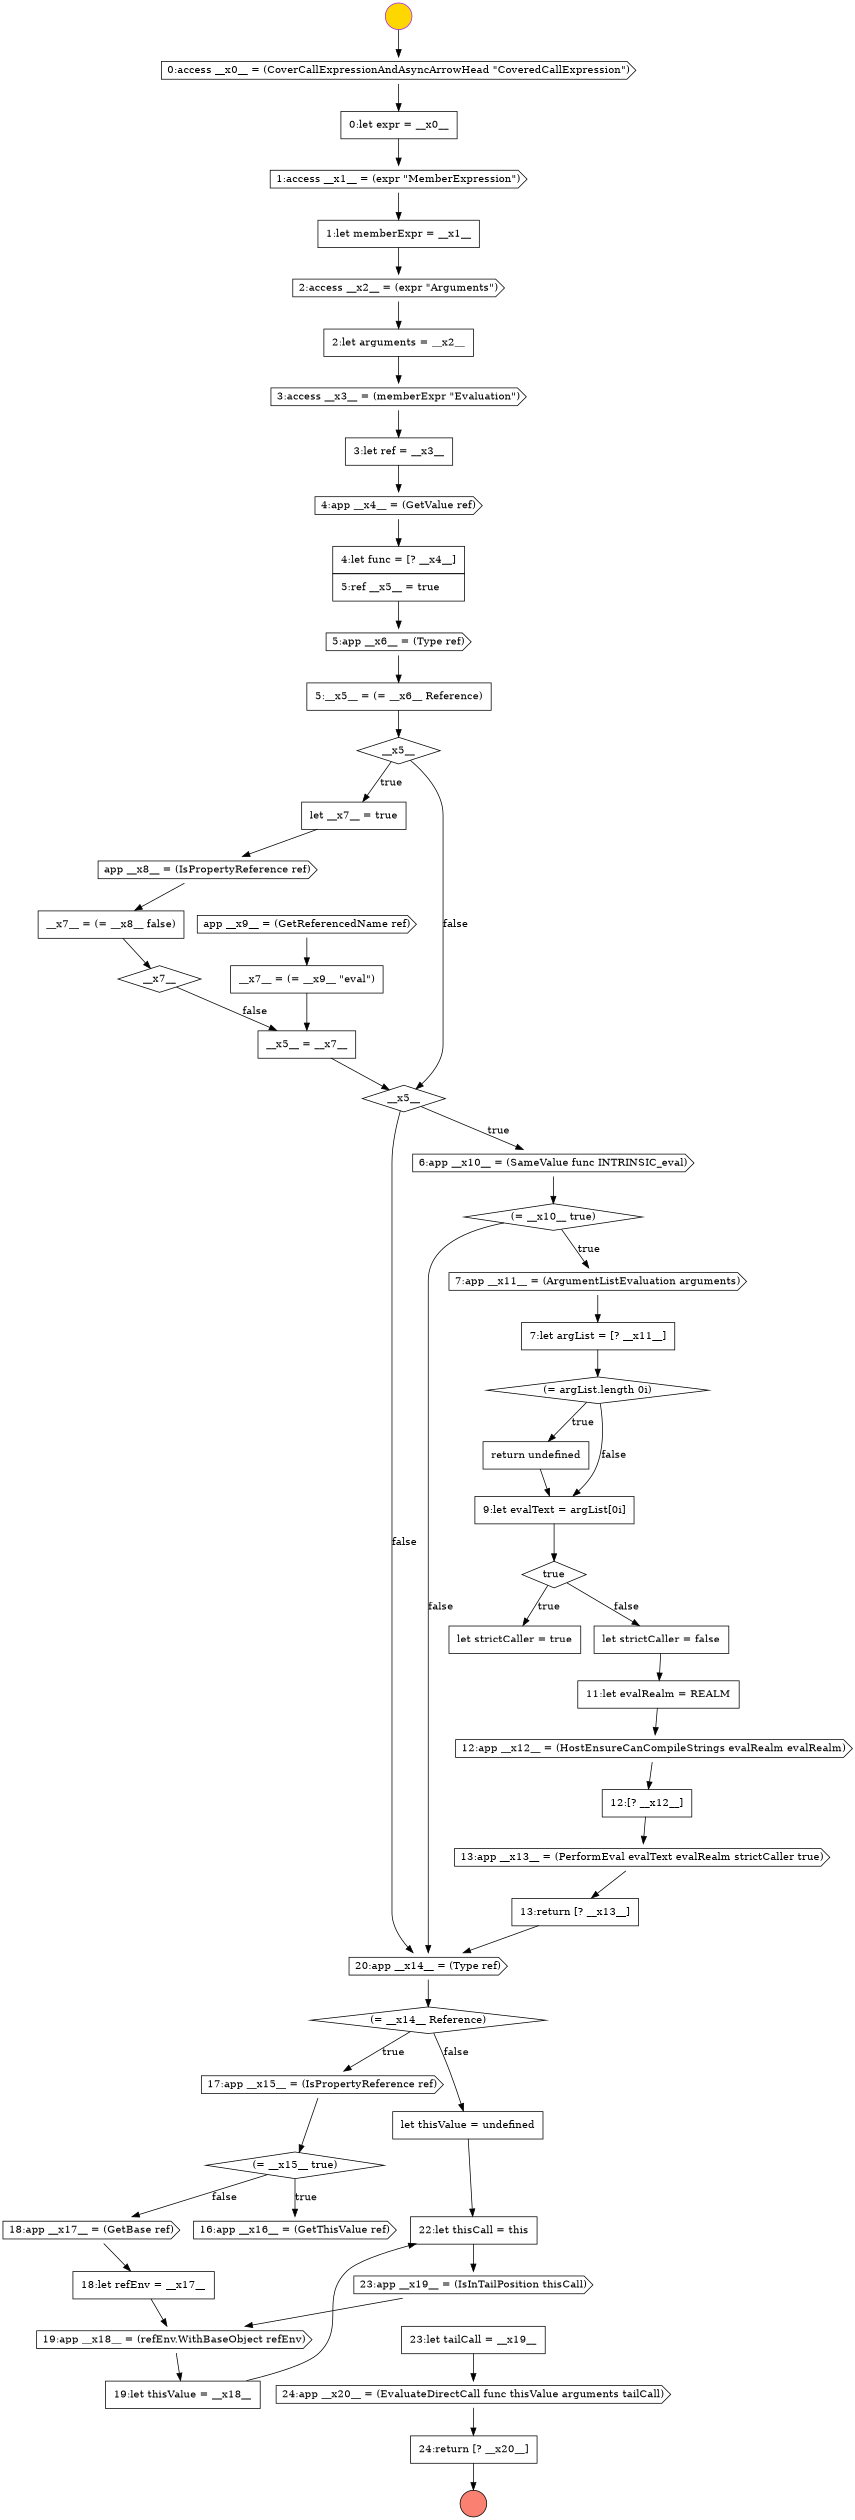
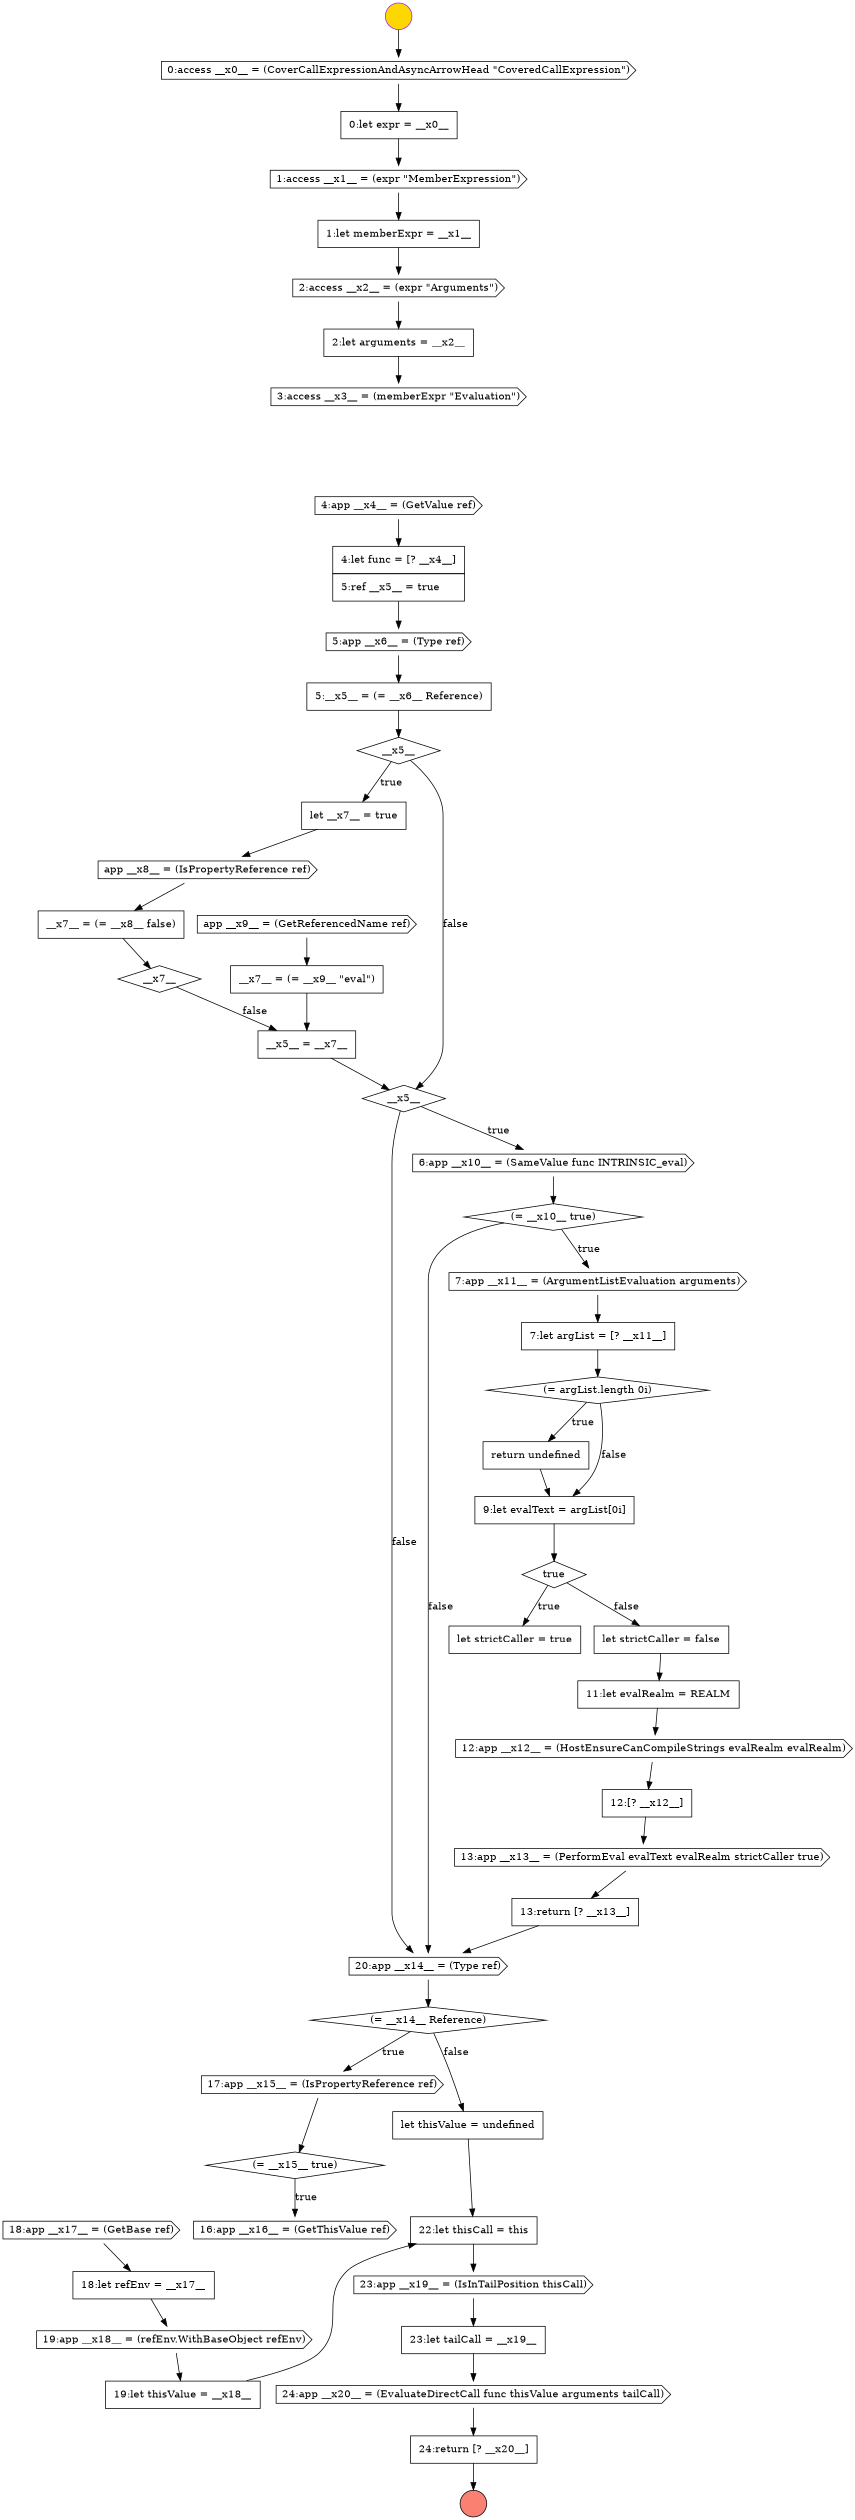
(399, 451) -> none
(203, 2195) -> none
(328, 2312) -> (473, 2308)
